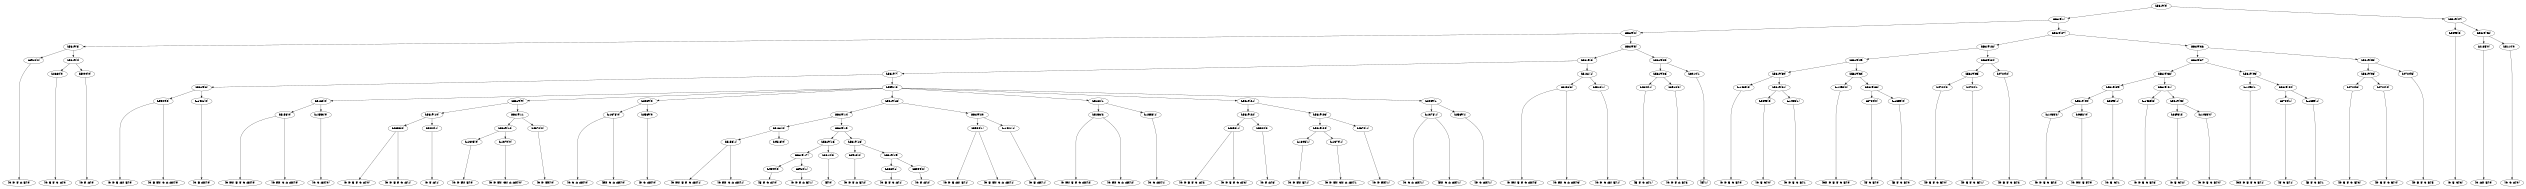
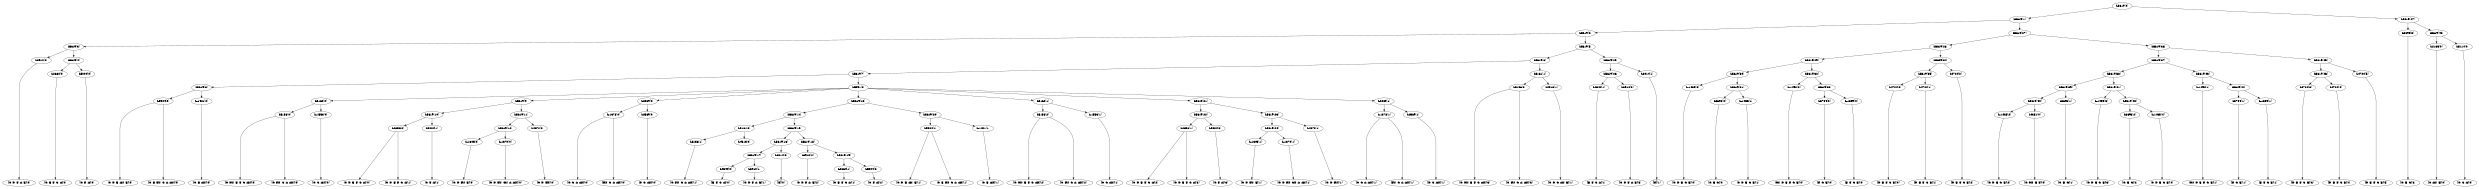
(686, 183) -> none
